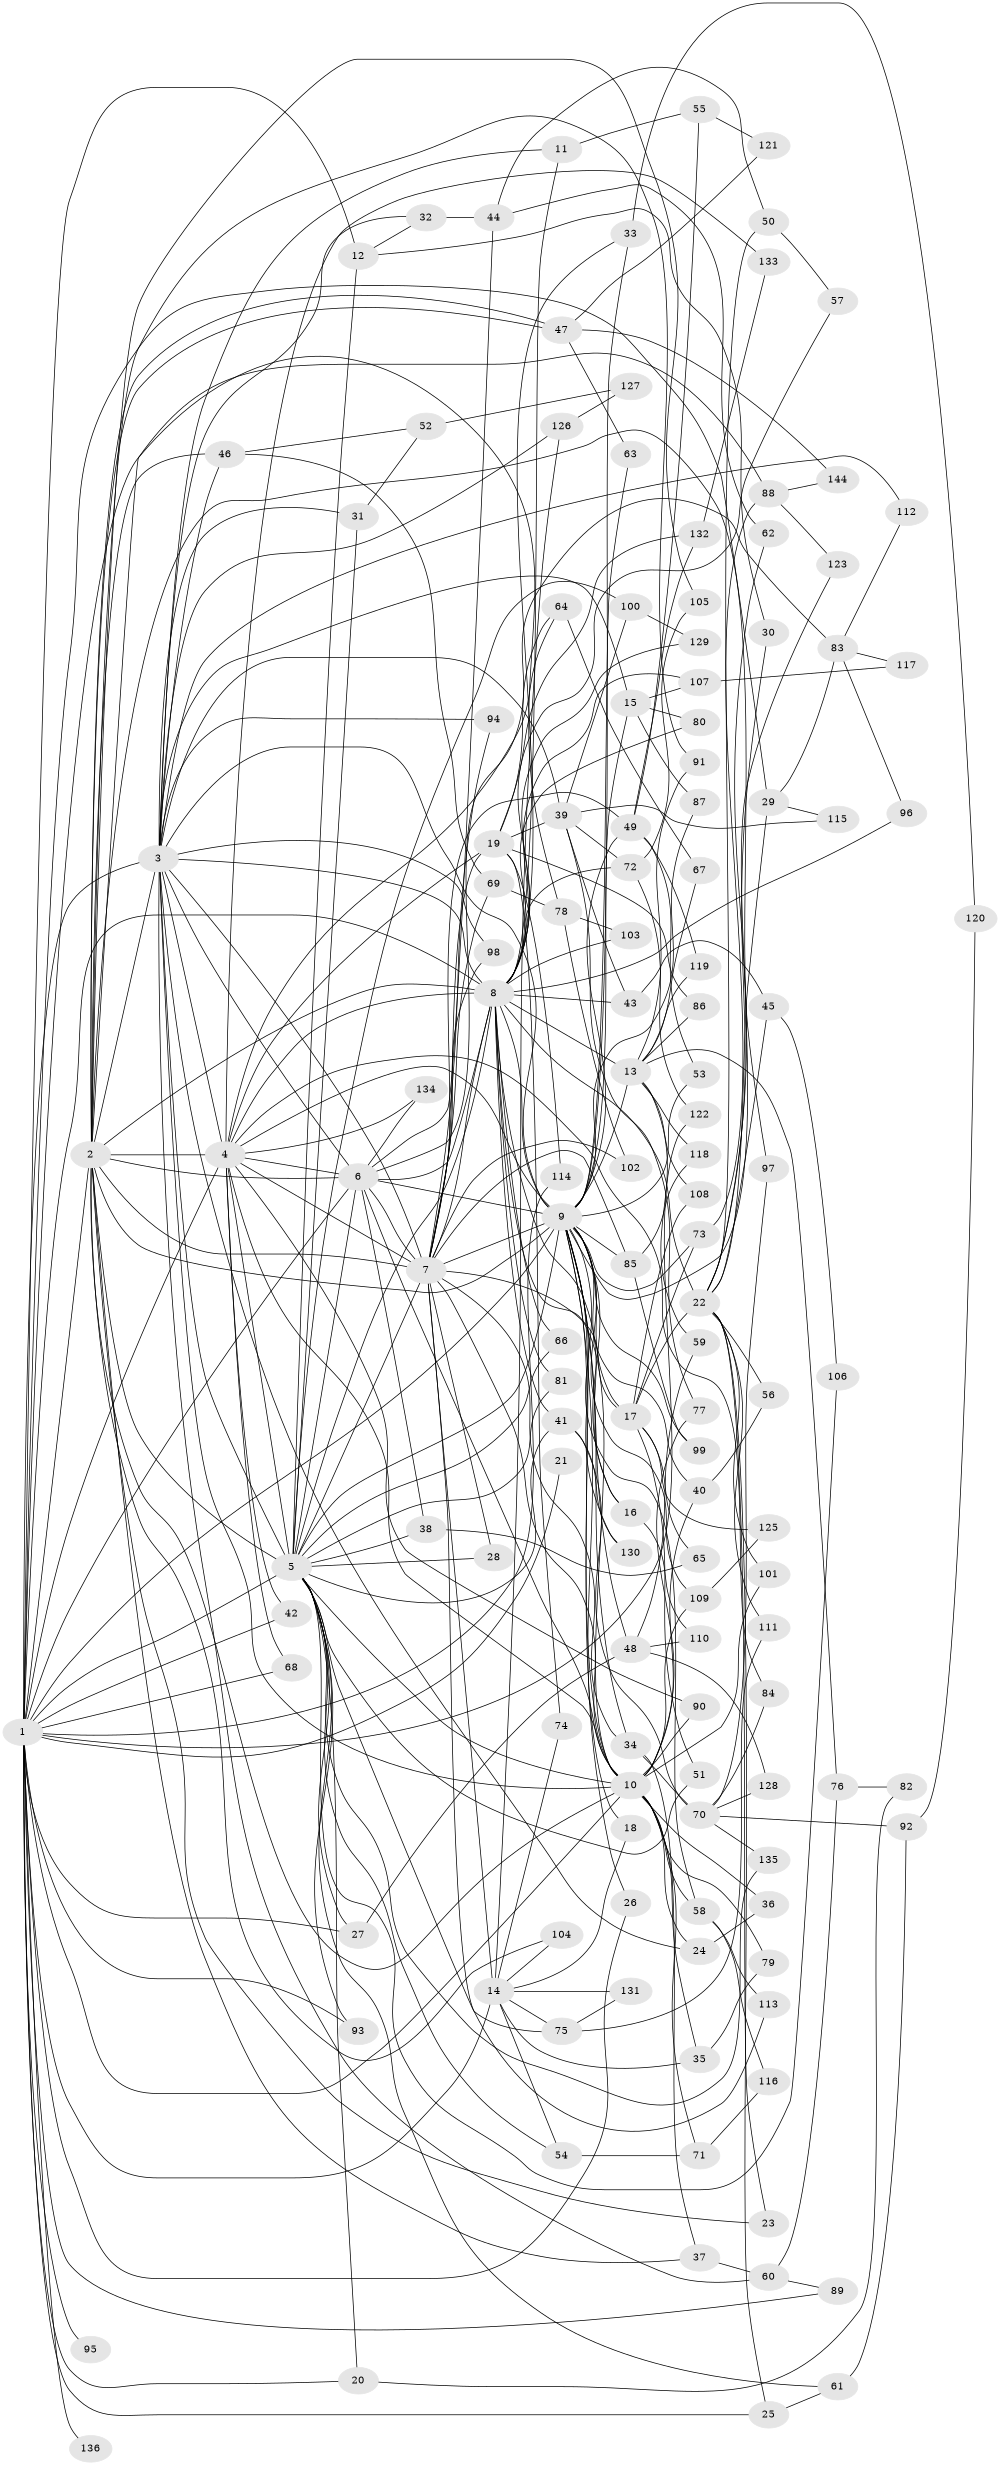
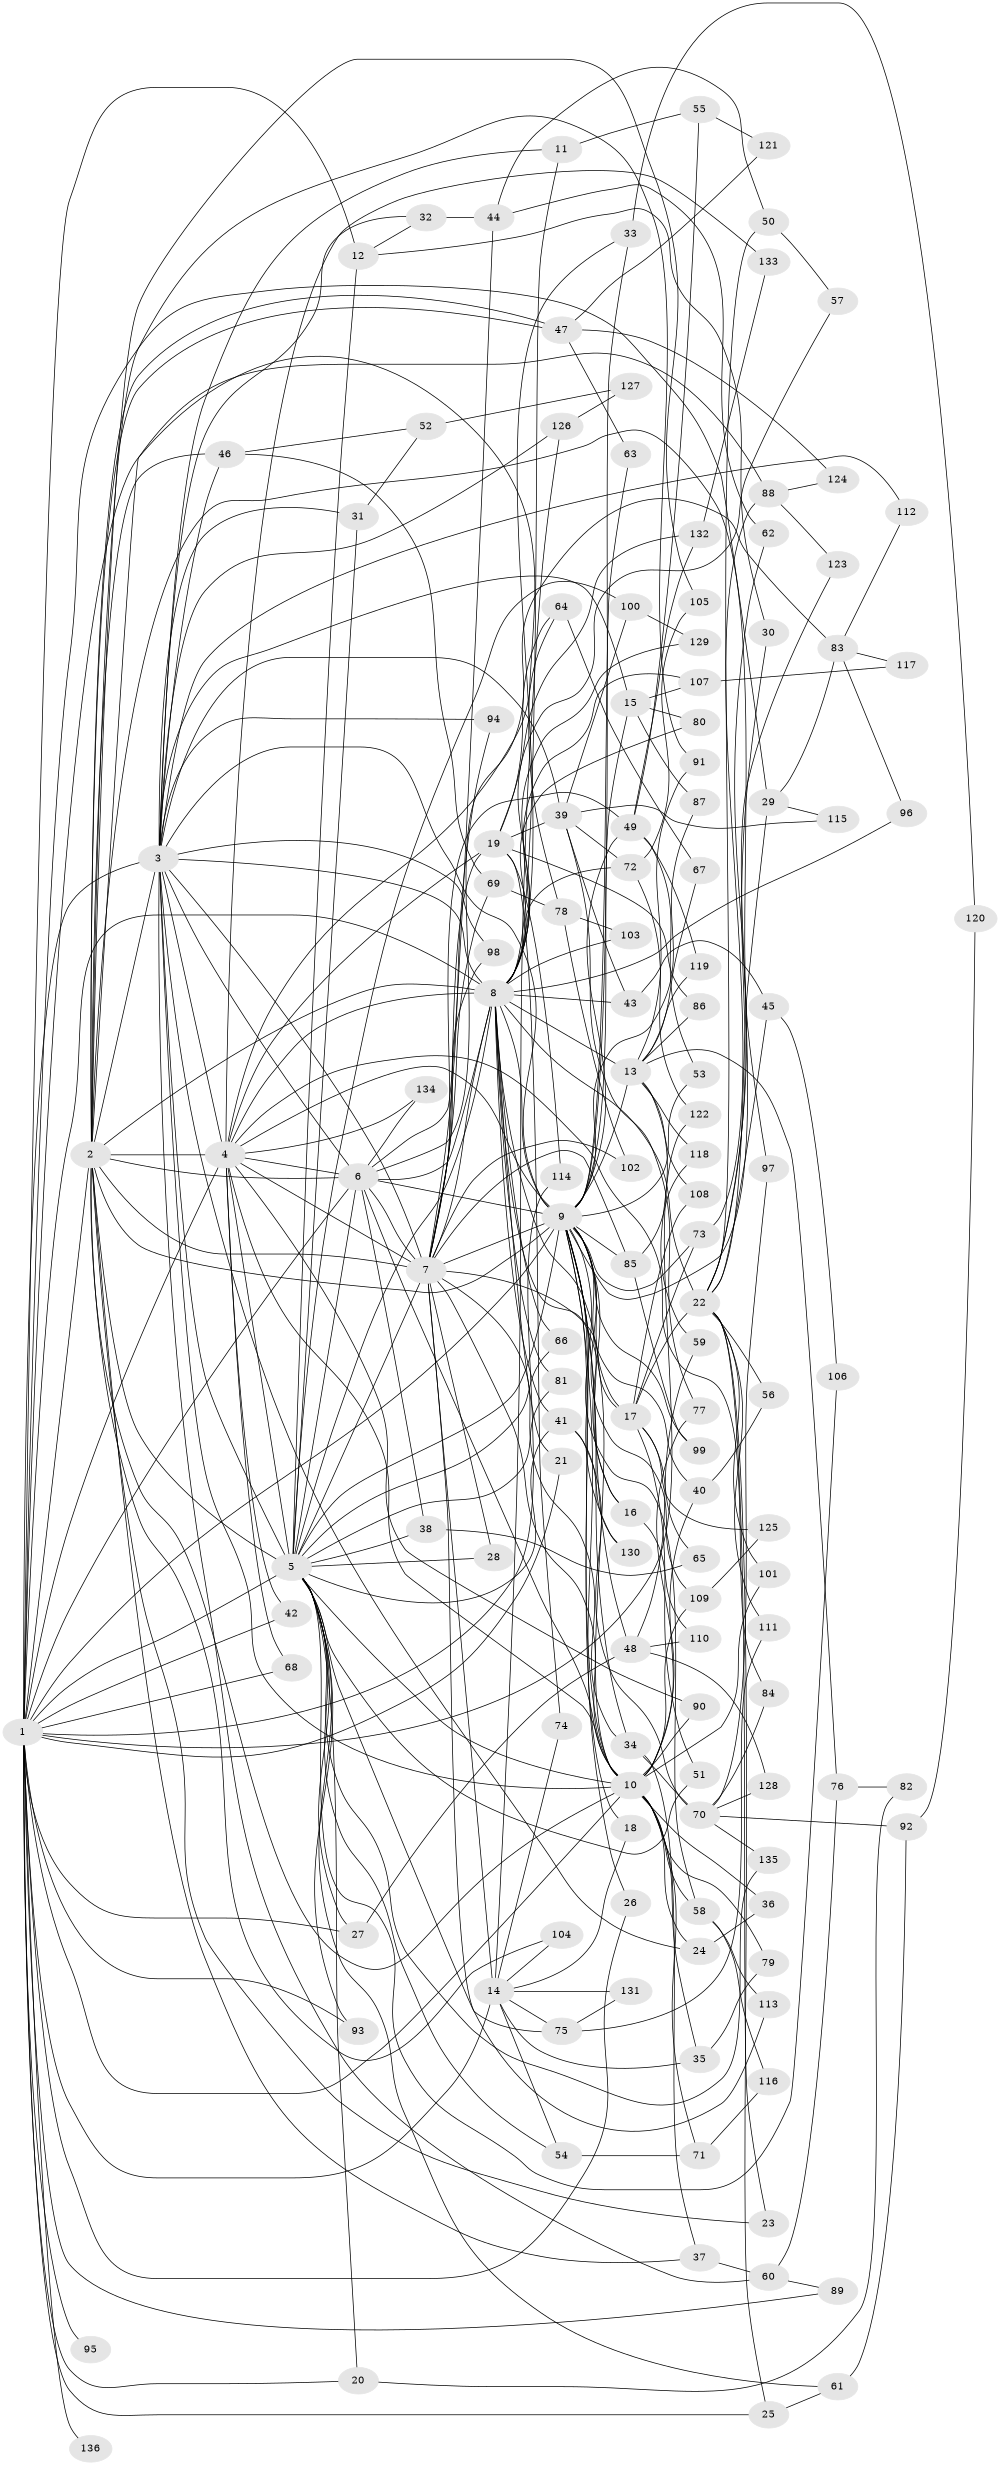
(838, 480) -> (838, 480)
none -> (512, 1231)
